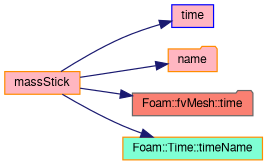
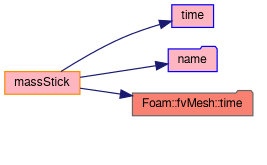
(193, 60) -> (193, 60)
(193, 149) -> none
